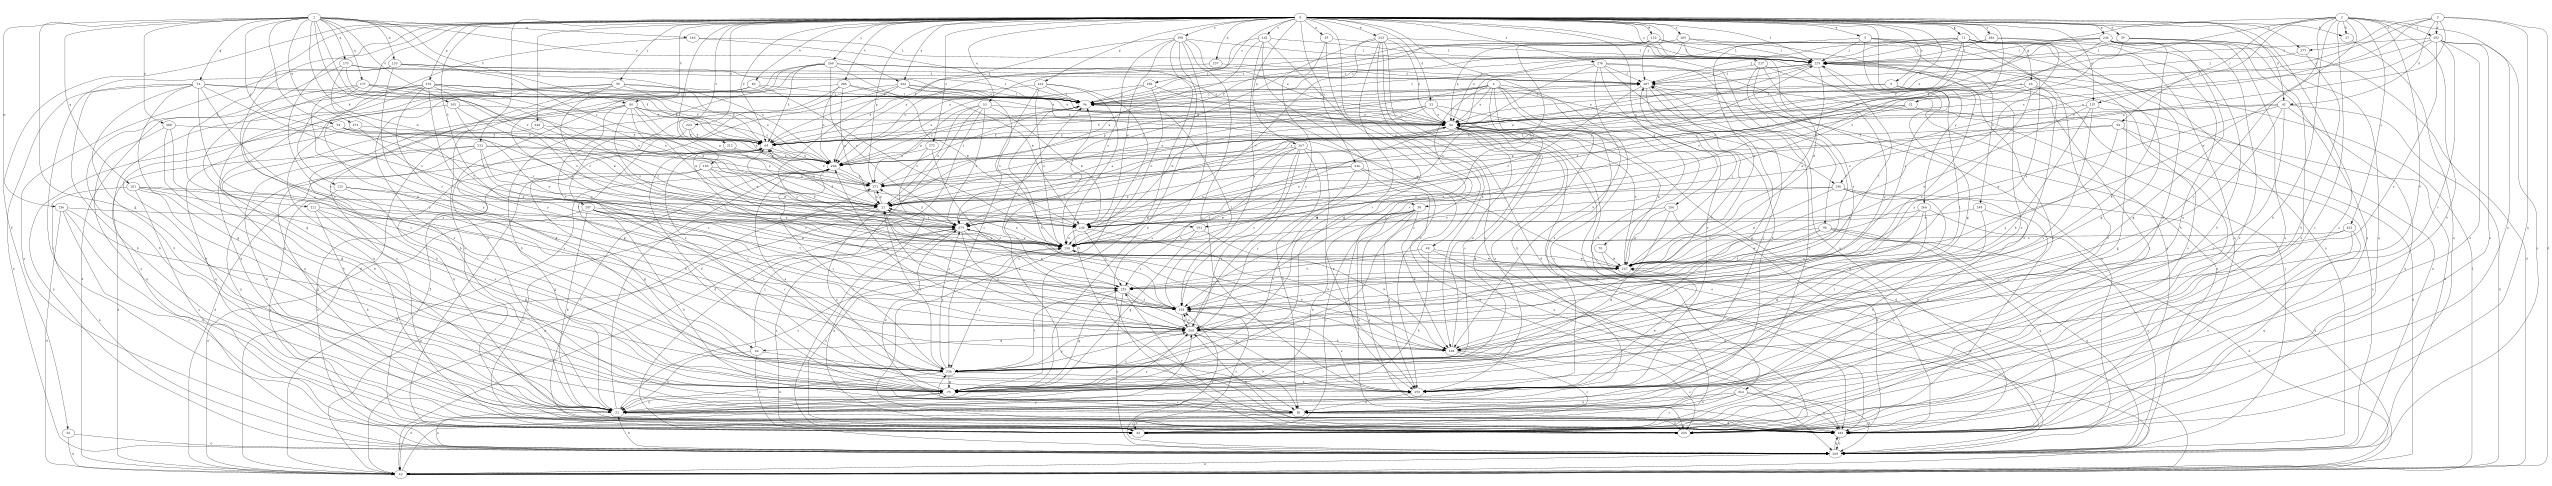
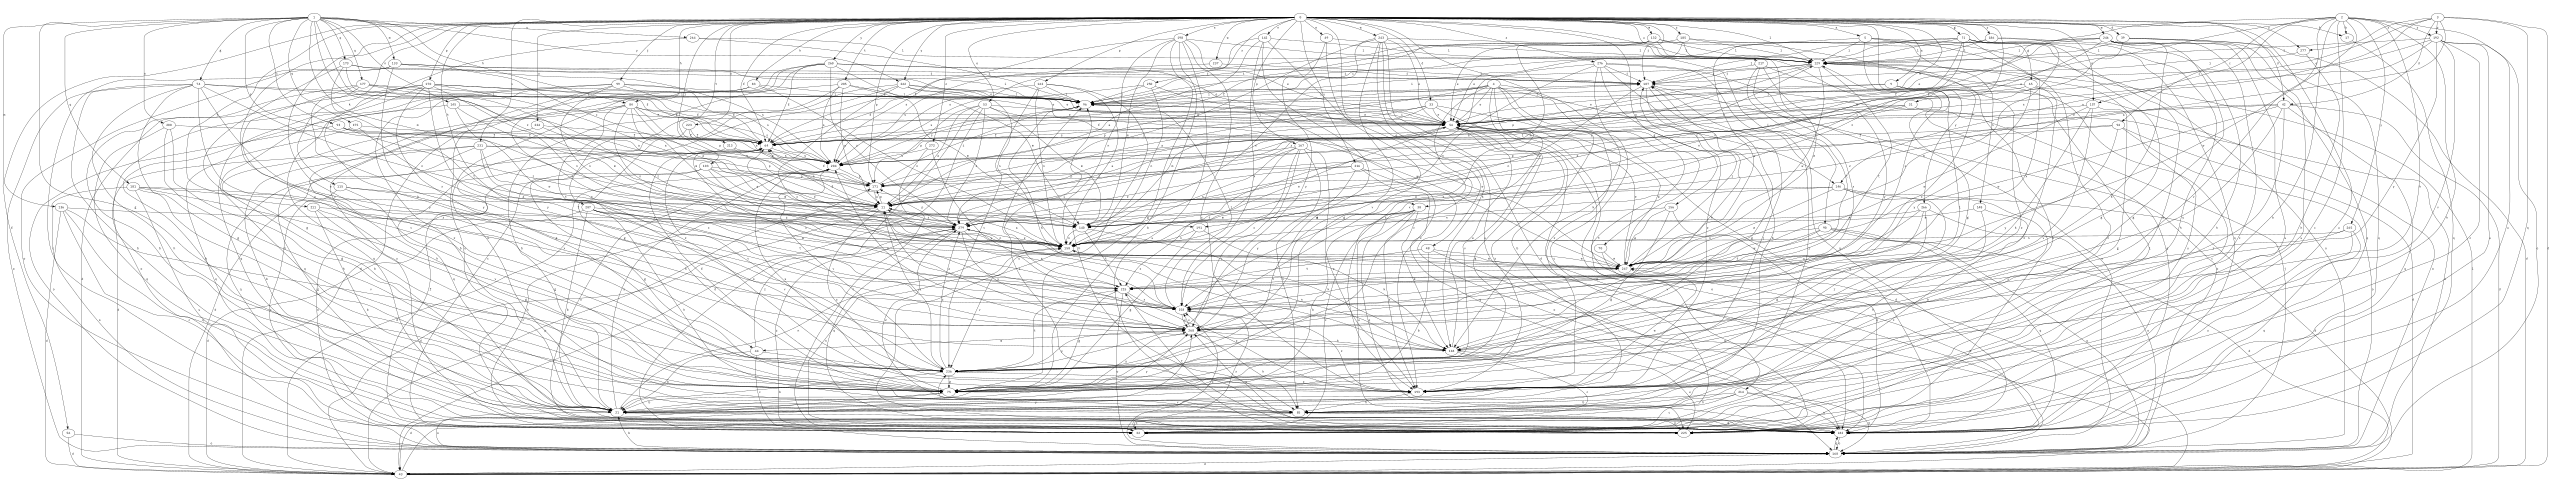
none -> (1331, 145)
